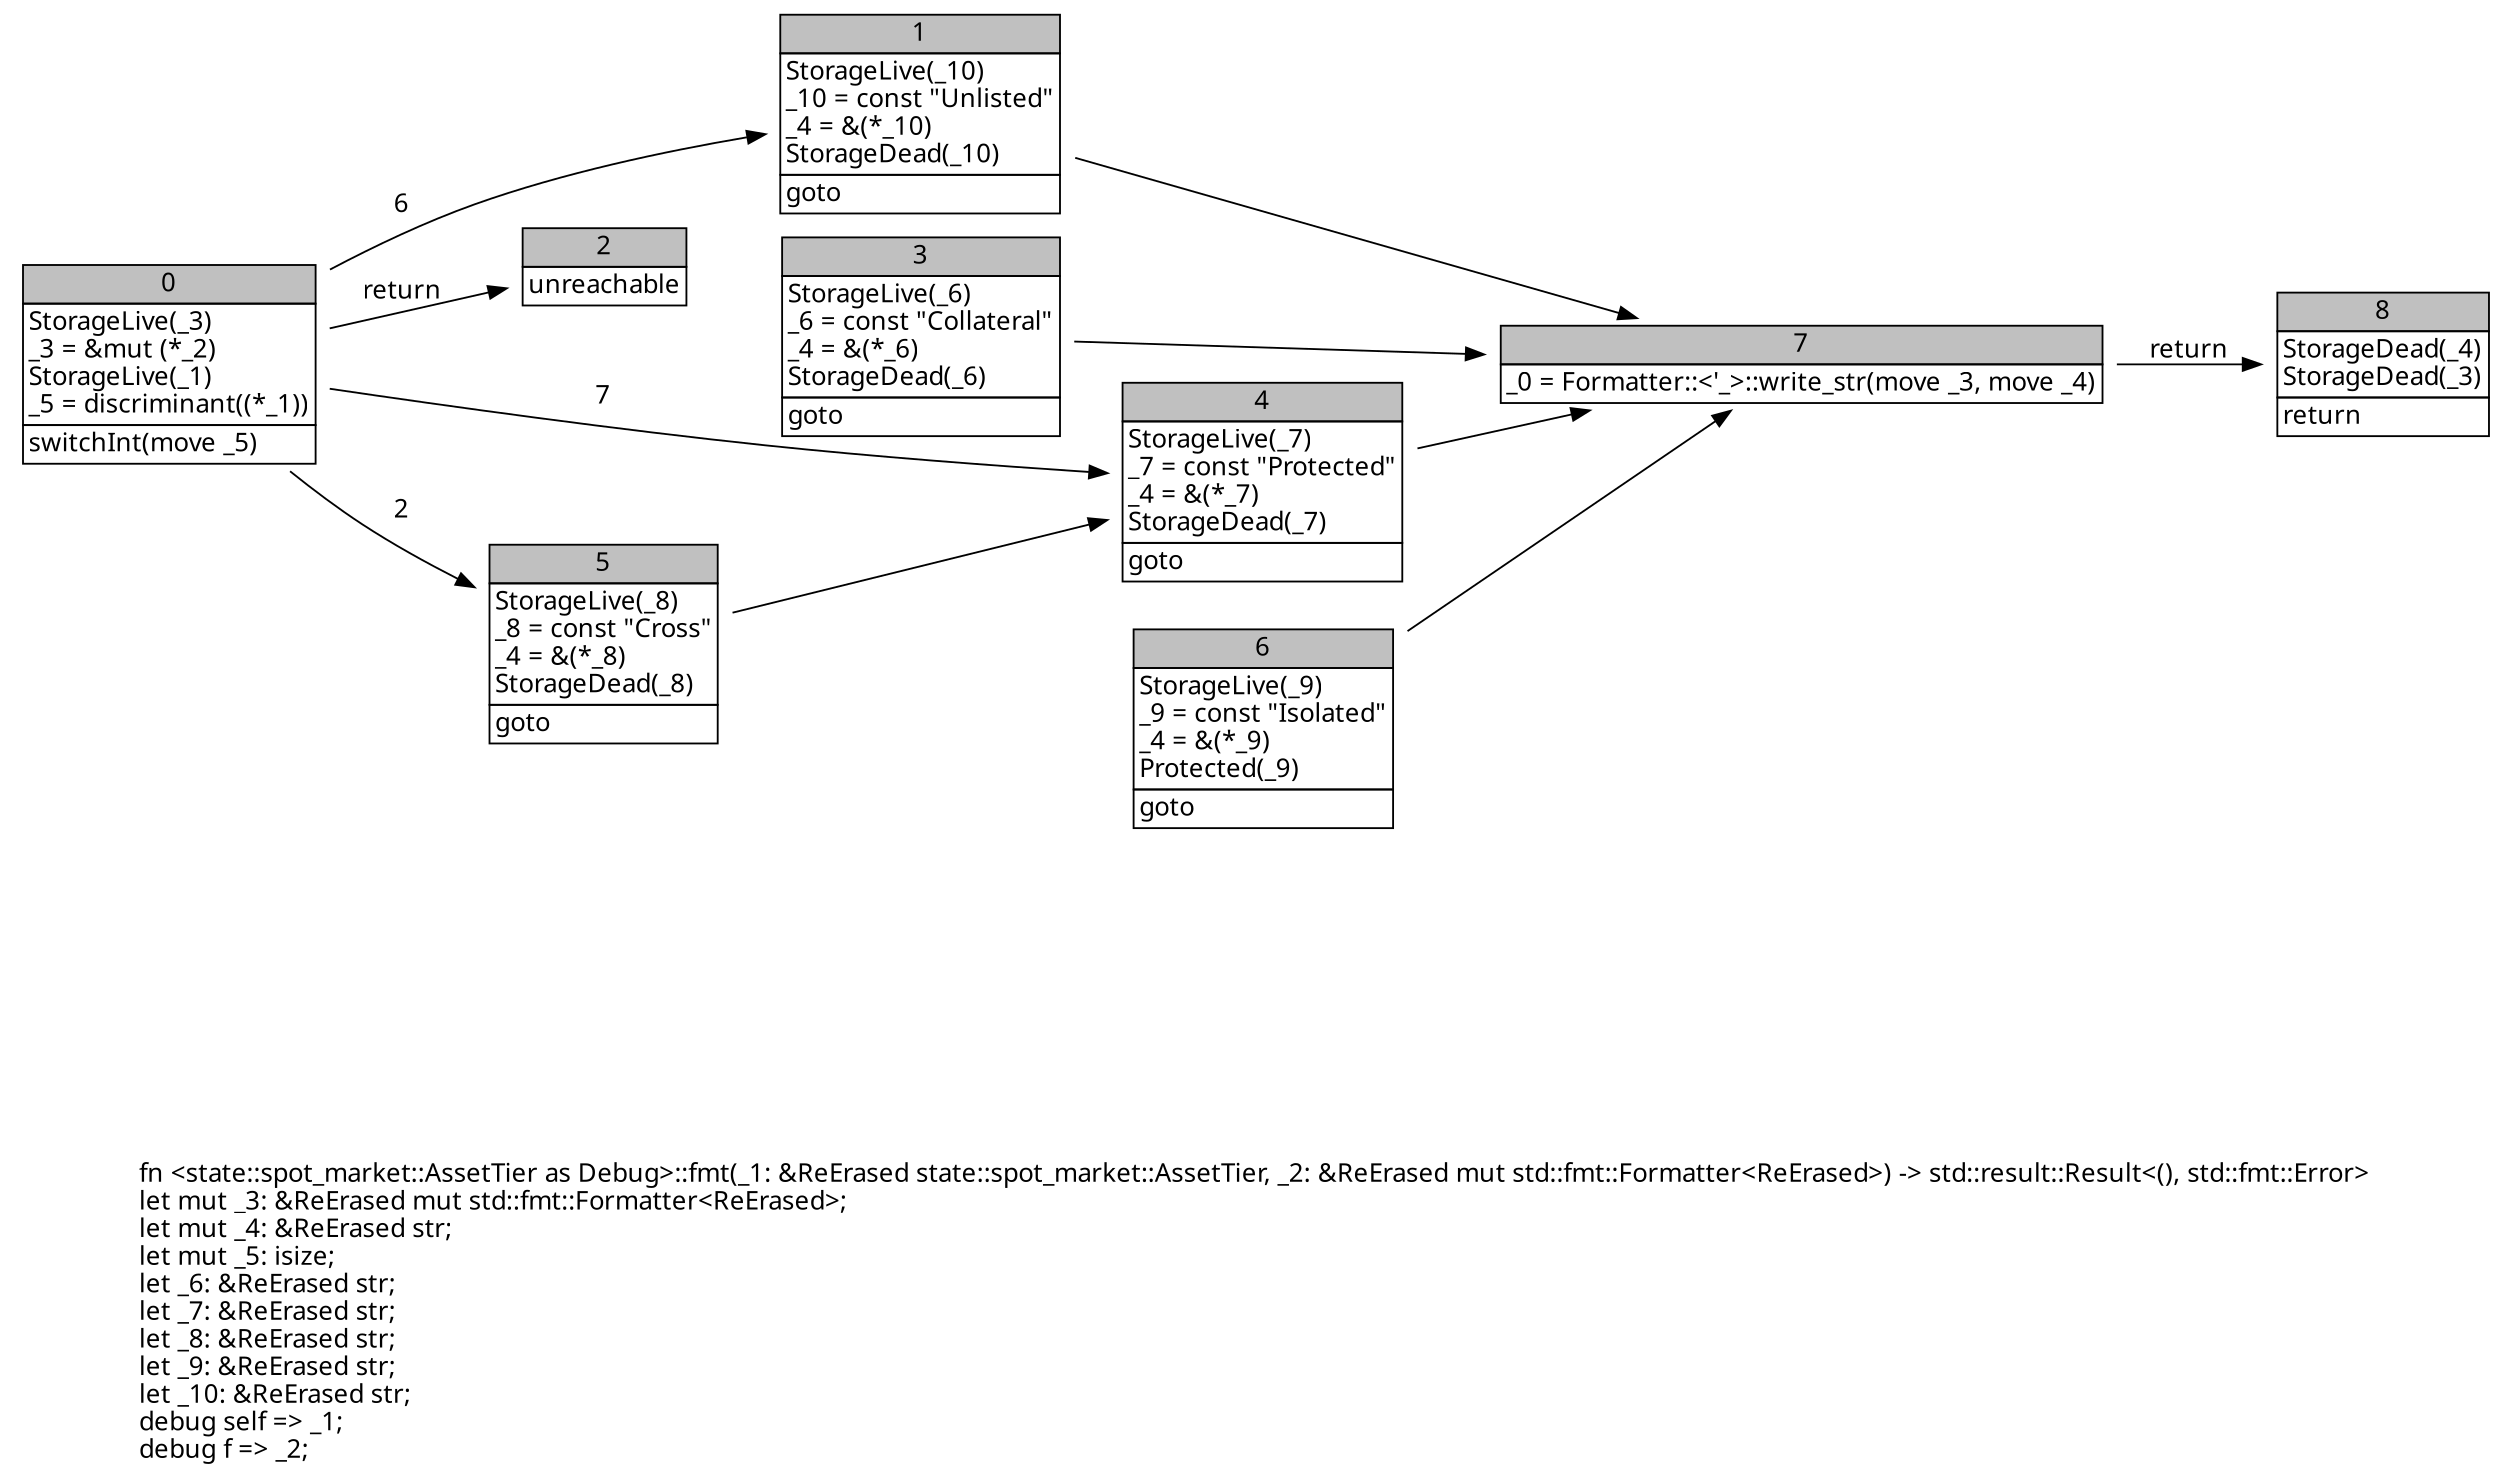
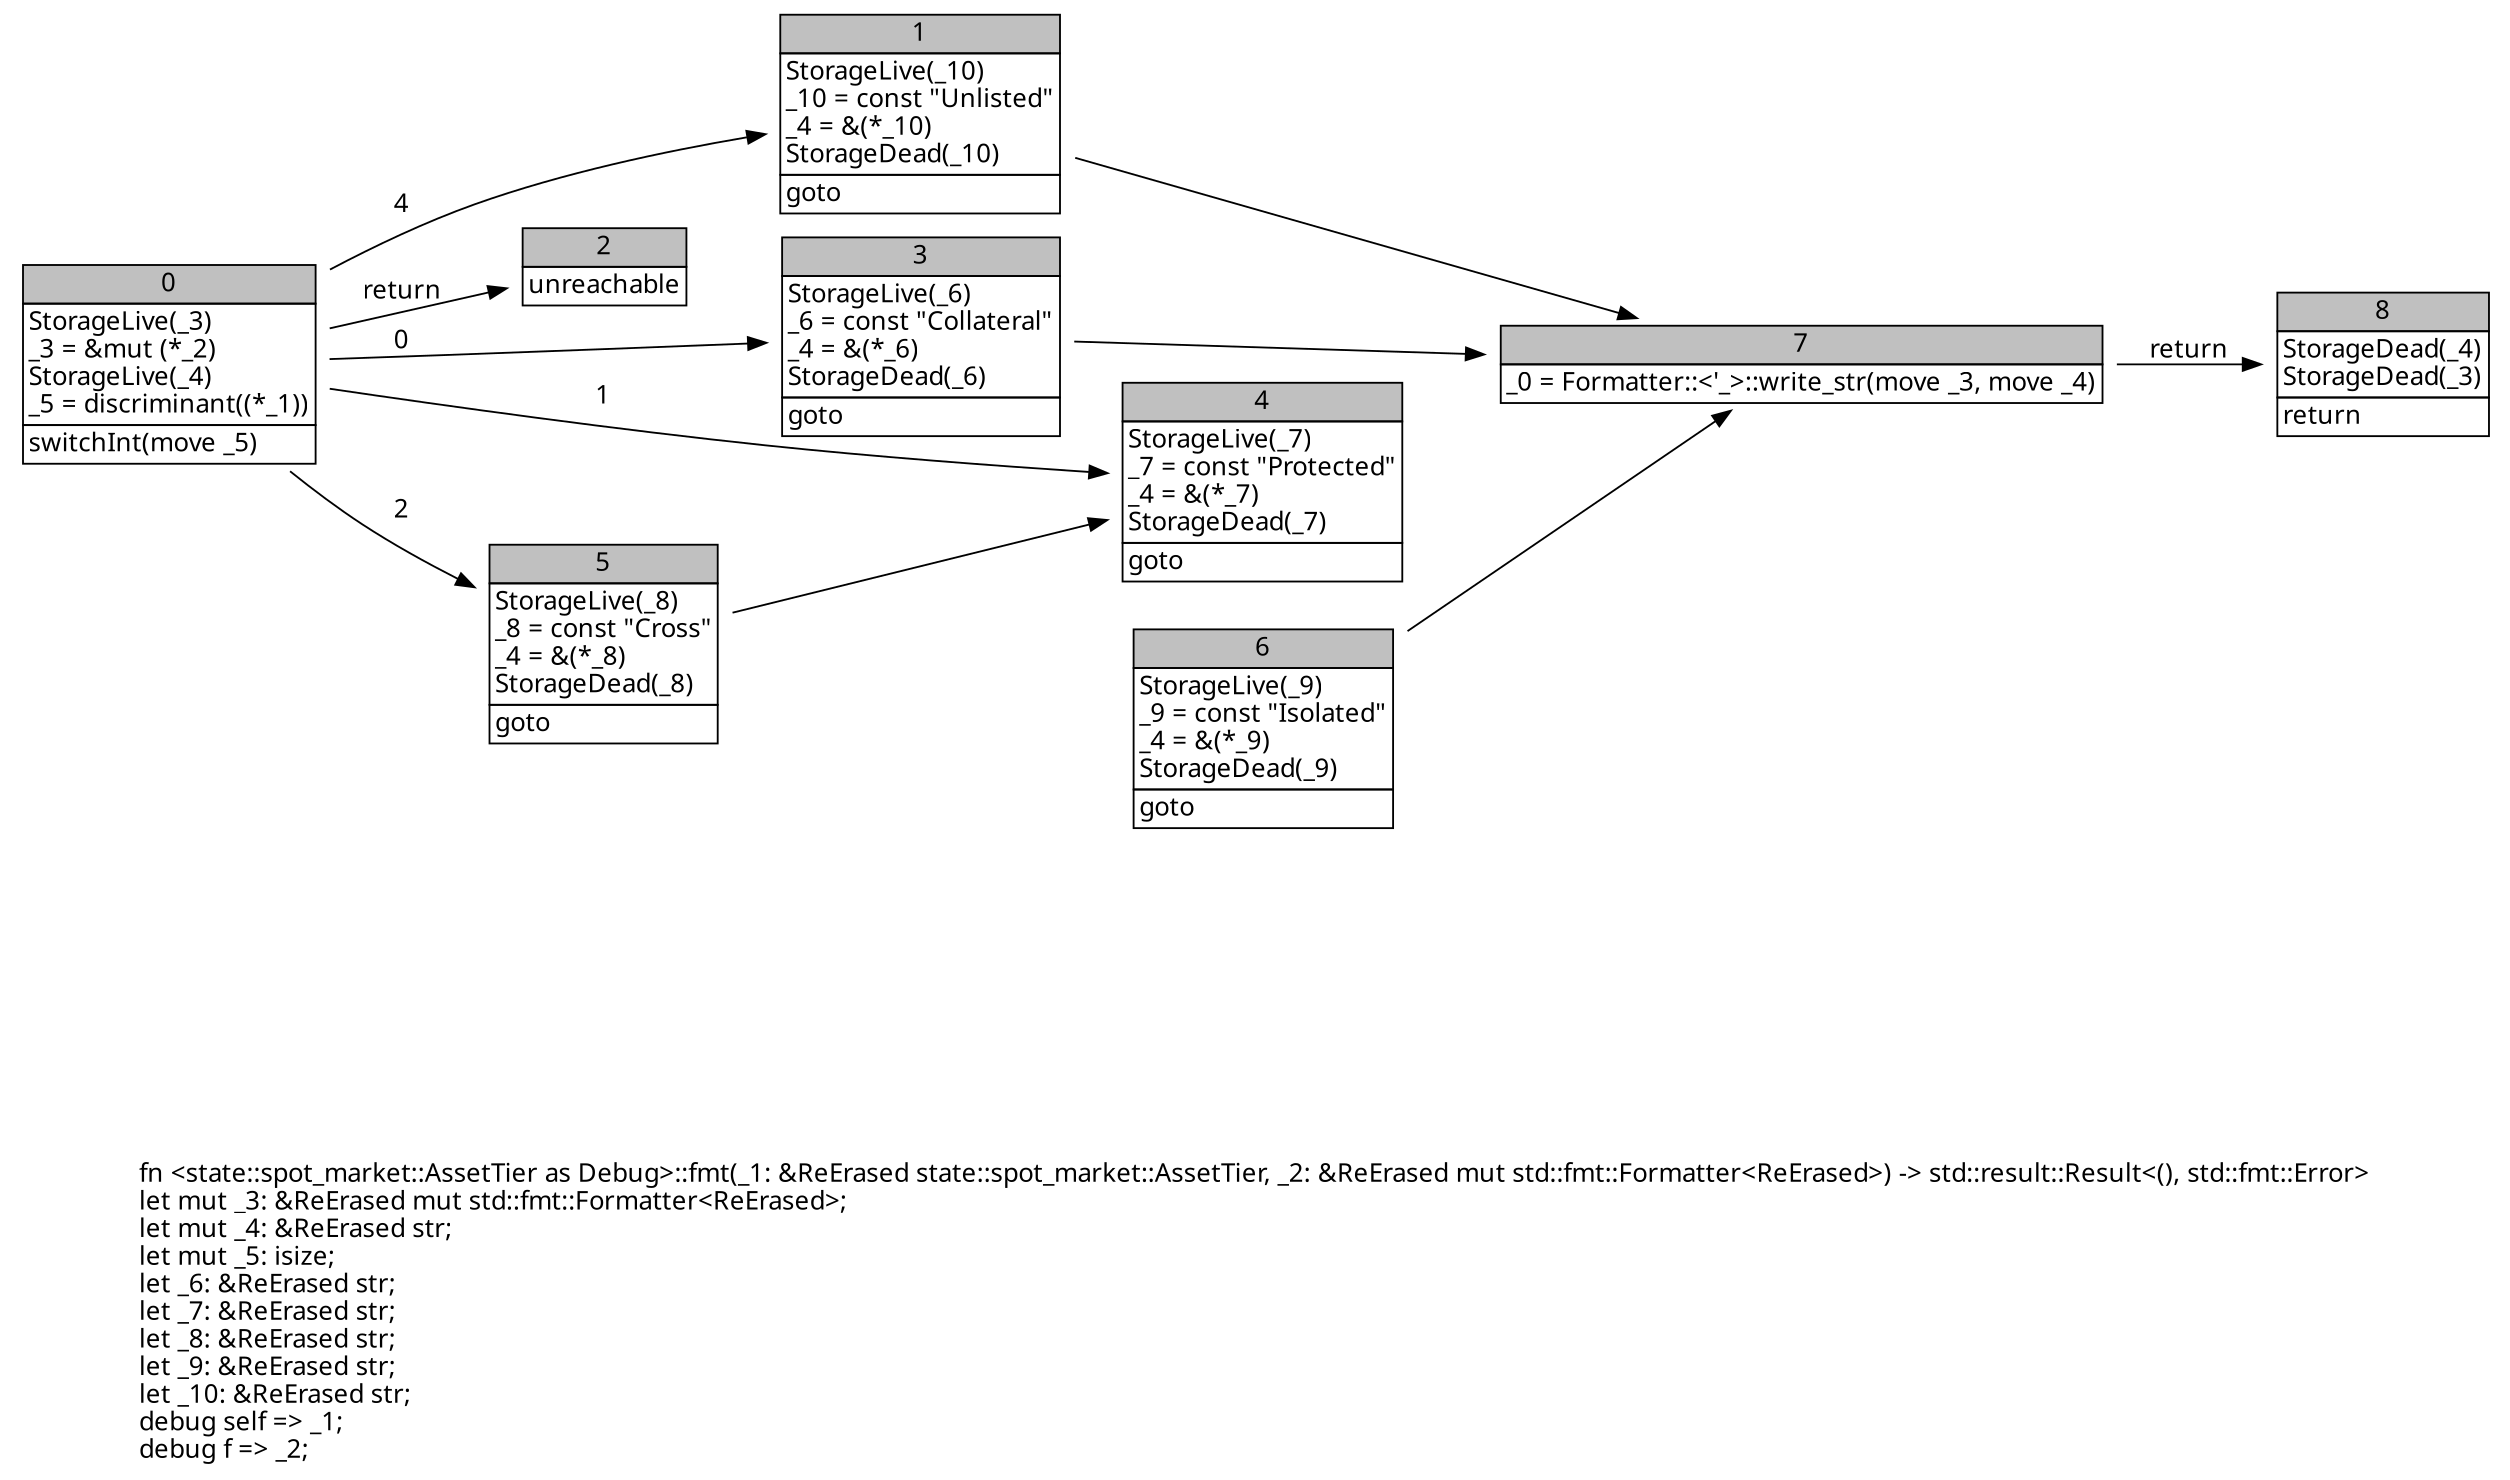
(402, 205) -> (402, 205)
none -> (539, 352)
(121, 377) -> (121, 377)
(604, 397) -> (604, 397)
(1495, 431) -> none
(1220, 769) -> (1239, 769)
